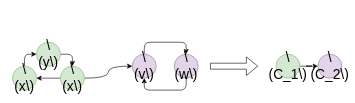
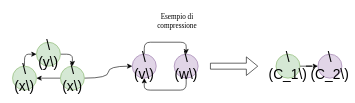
none -> (177, 21)
